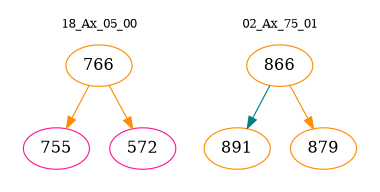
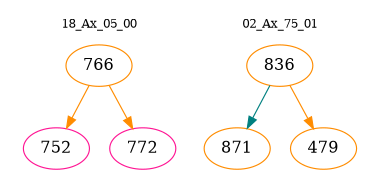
(280, 66) -> (280, 66)
(56, 149) -> (56, 149)
(143, 149) -> (143, 149)
(237, 149) -> (237, 149)
(324, 149) -> (324, 149)
